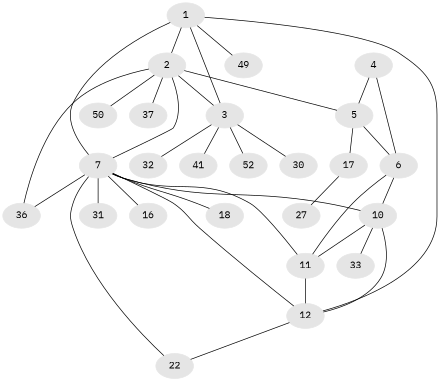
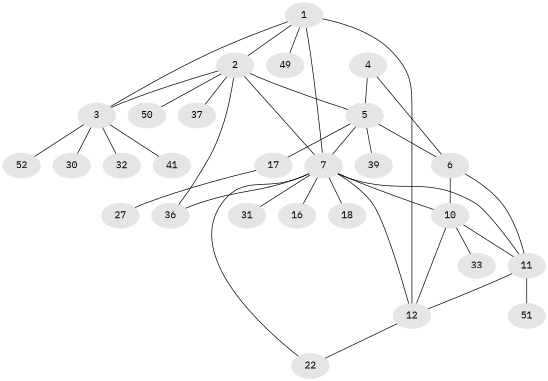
none -> (344, 141)
none -> (374, 166)
none -> (527, 316)
